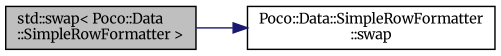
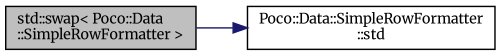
(371, 28) -> (371, 28)
